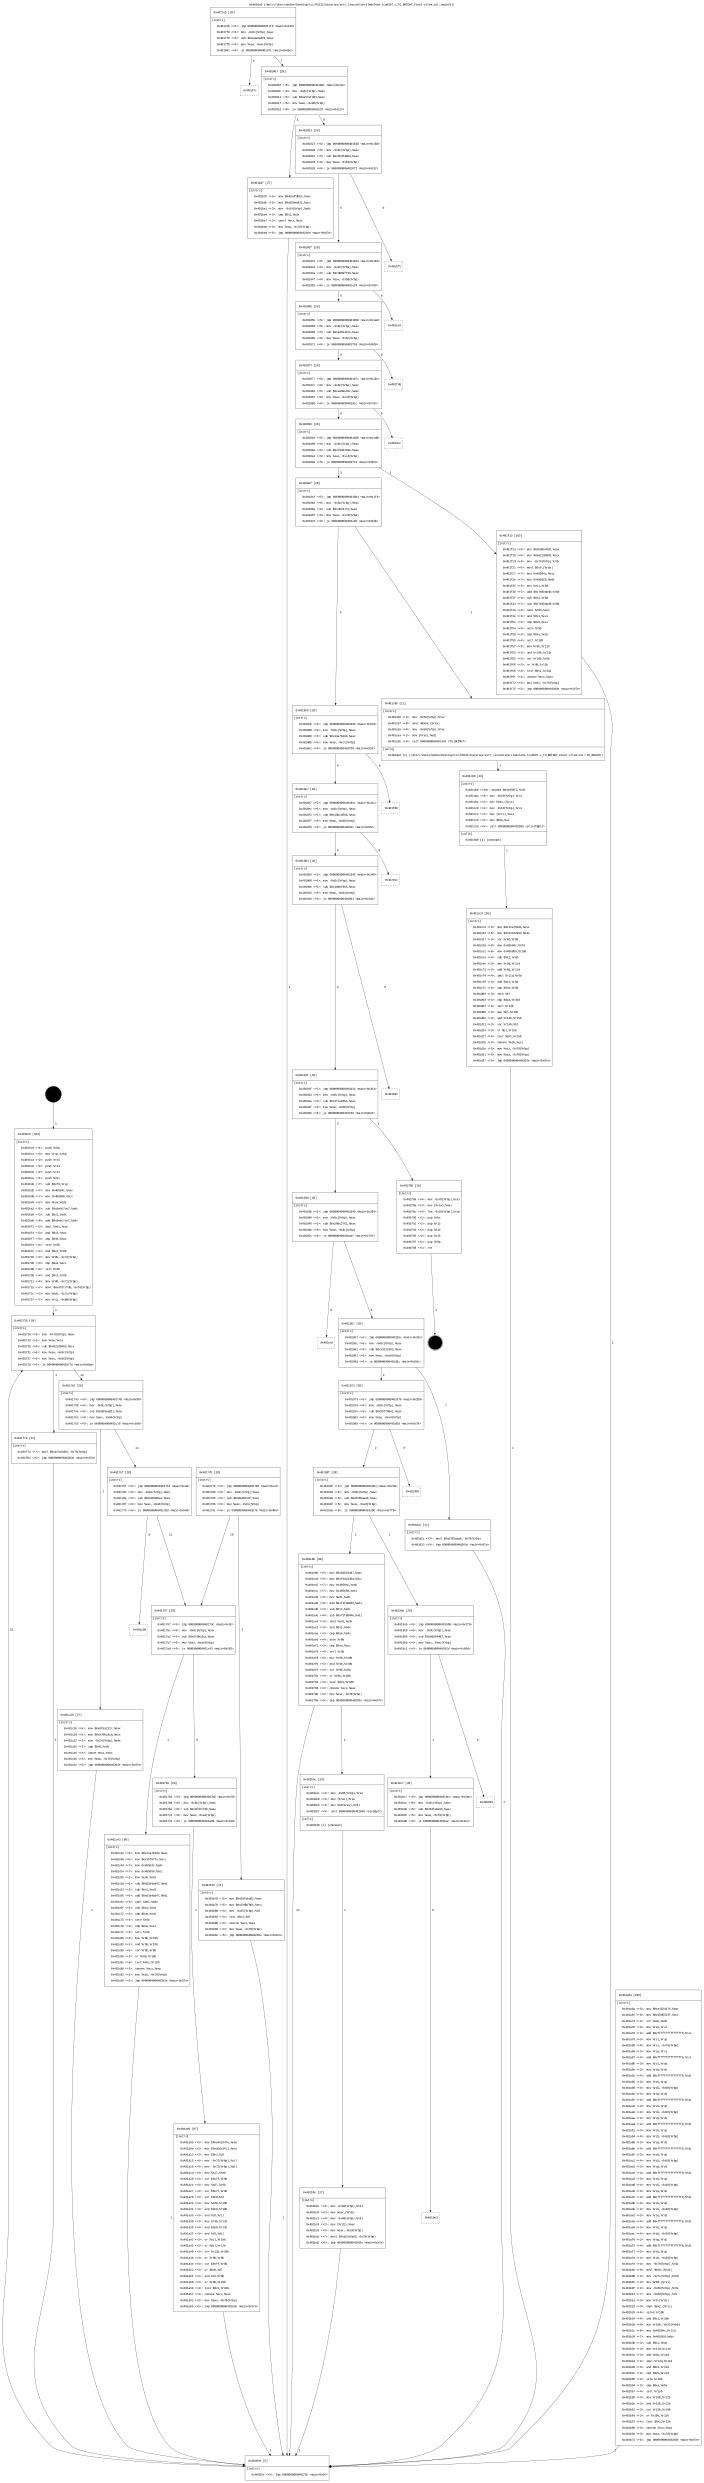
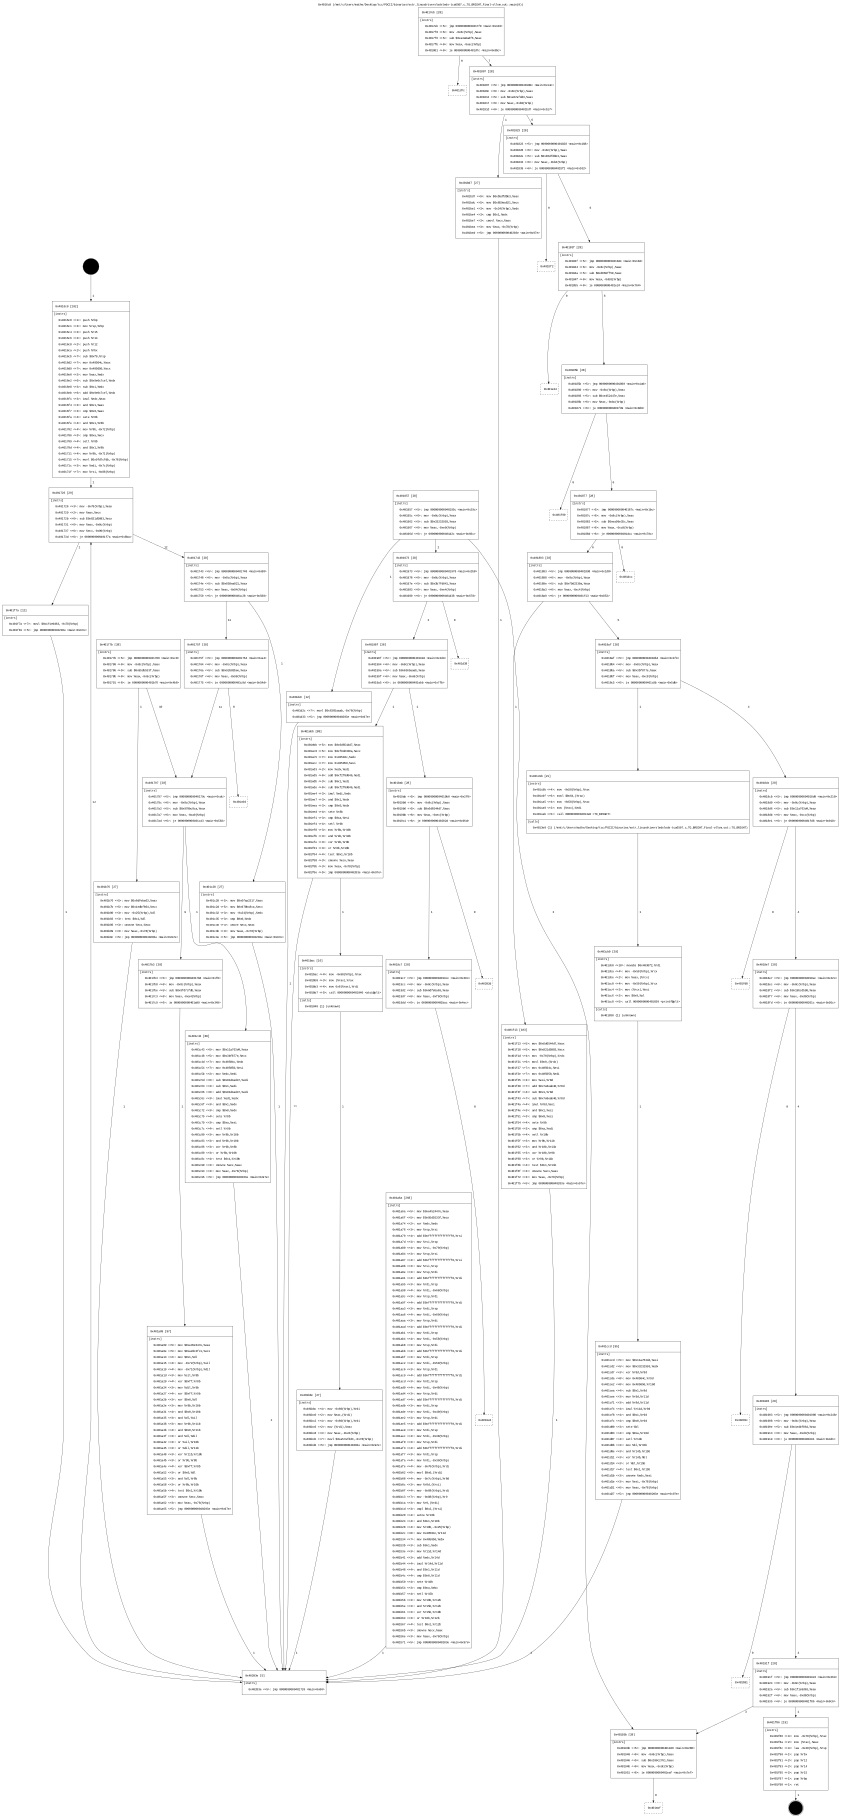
(358, 1279) -> (591, 1126)
